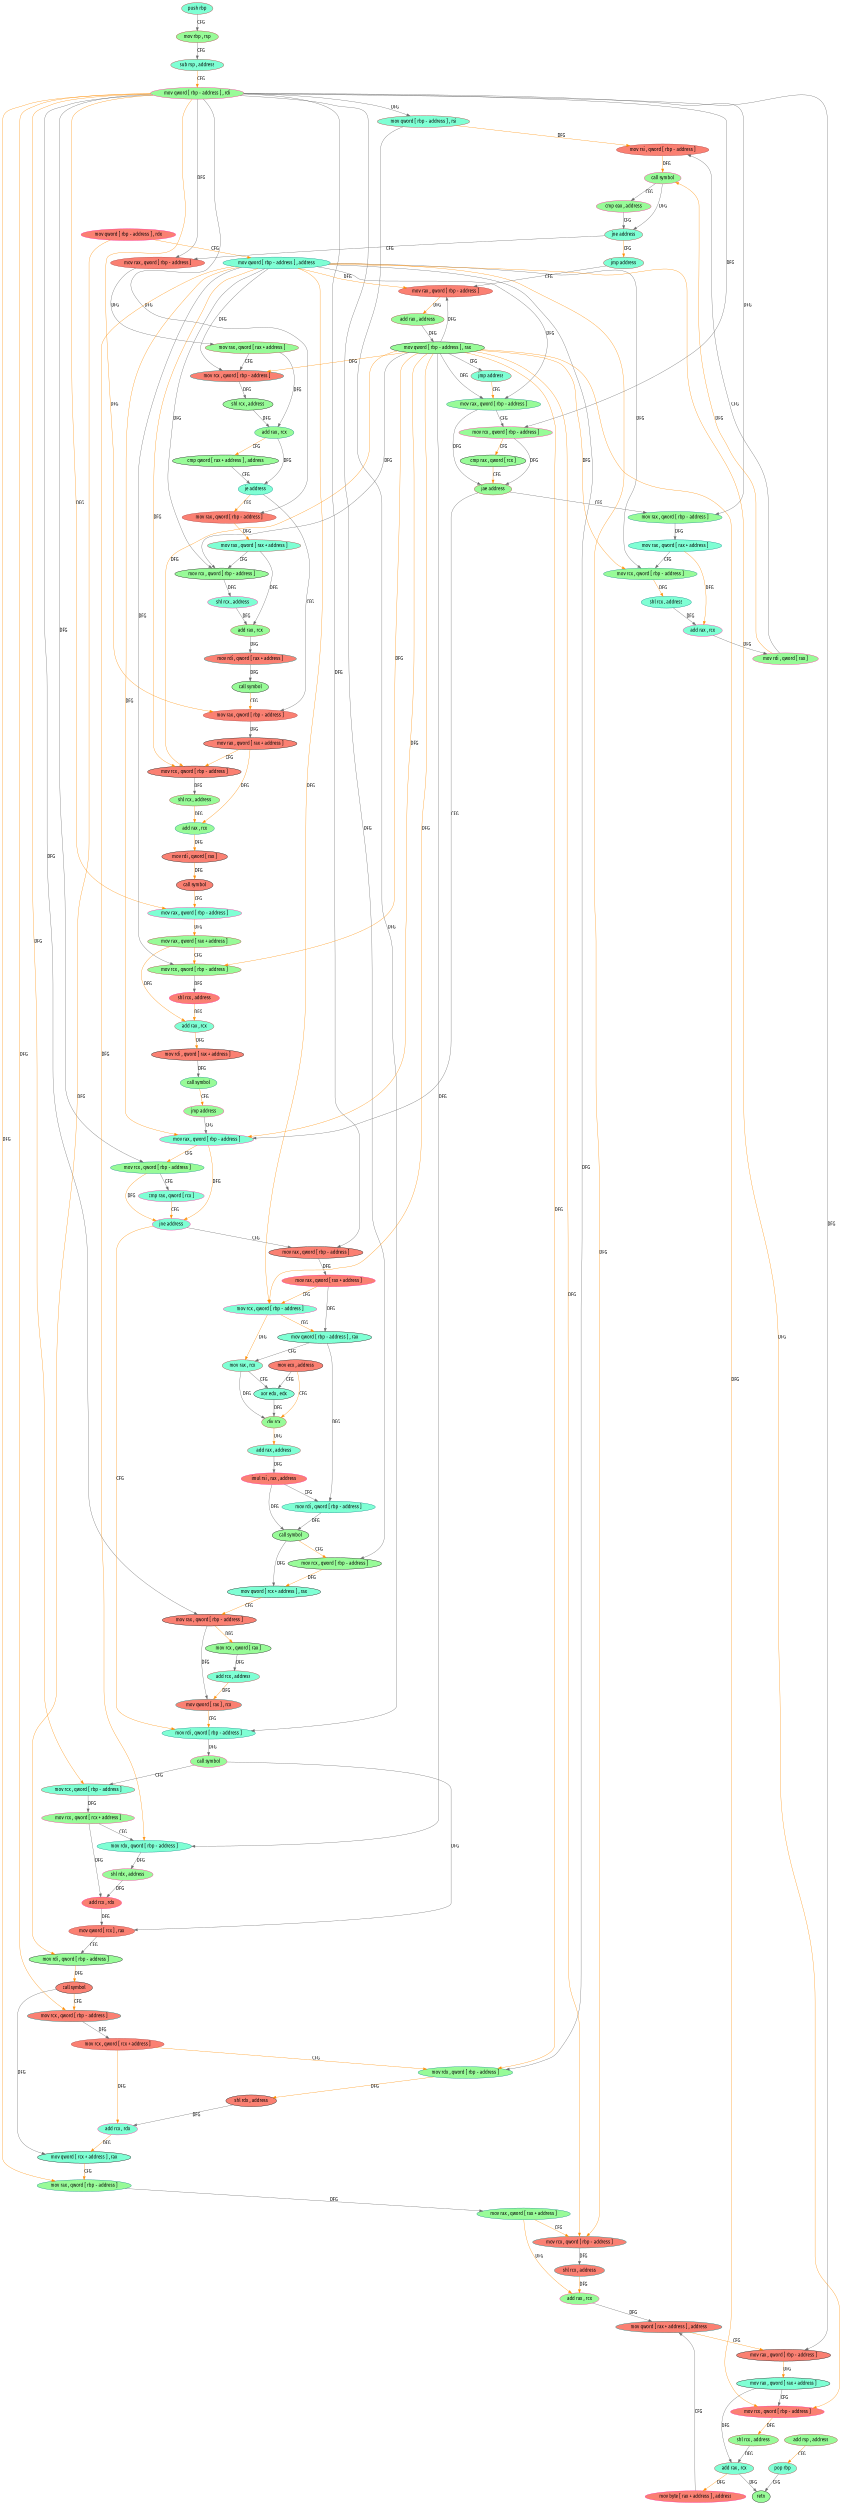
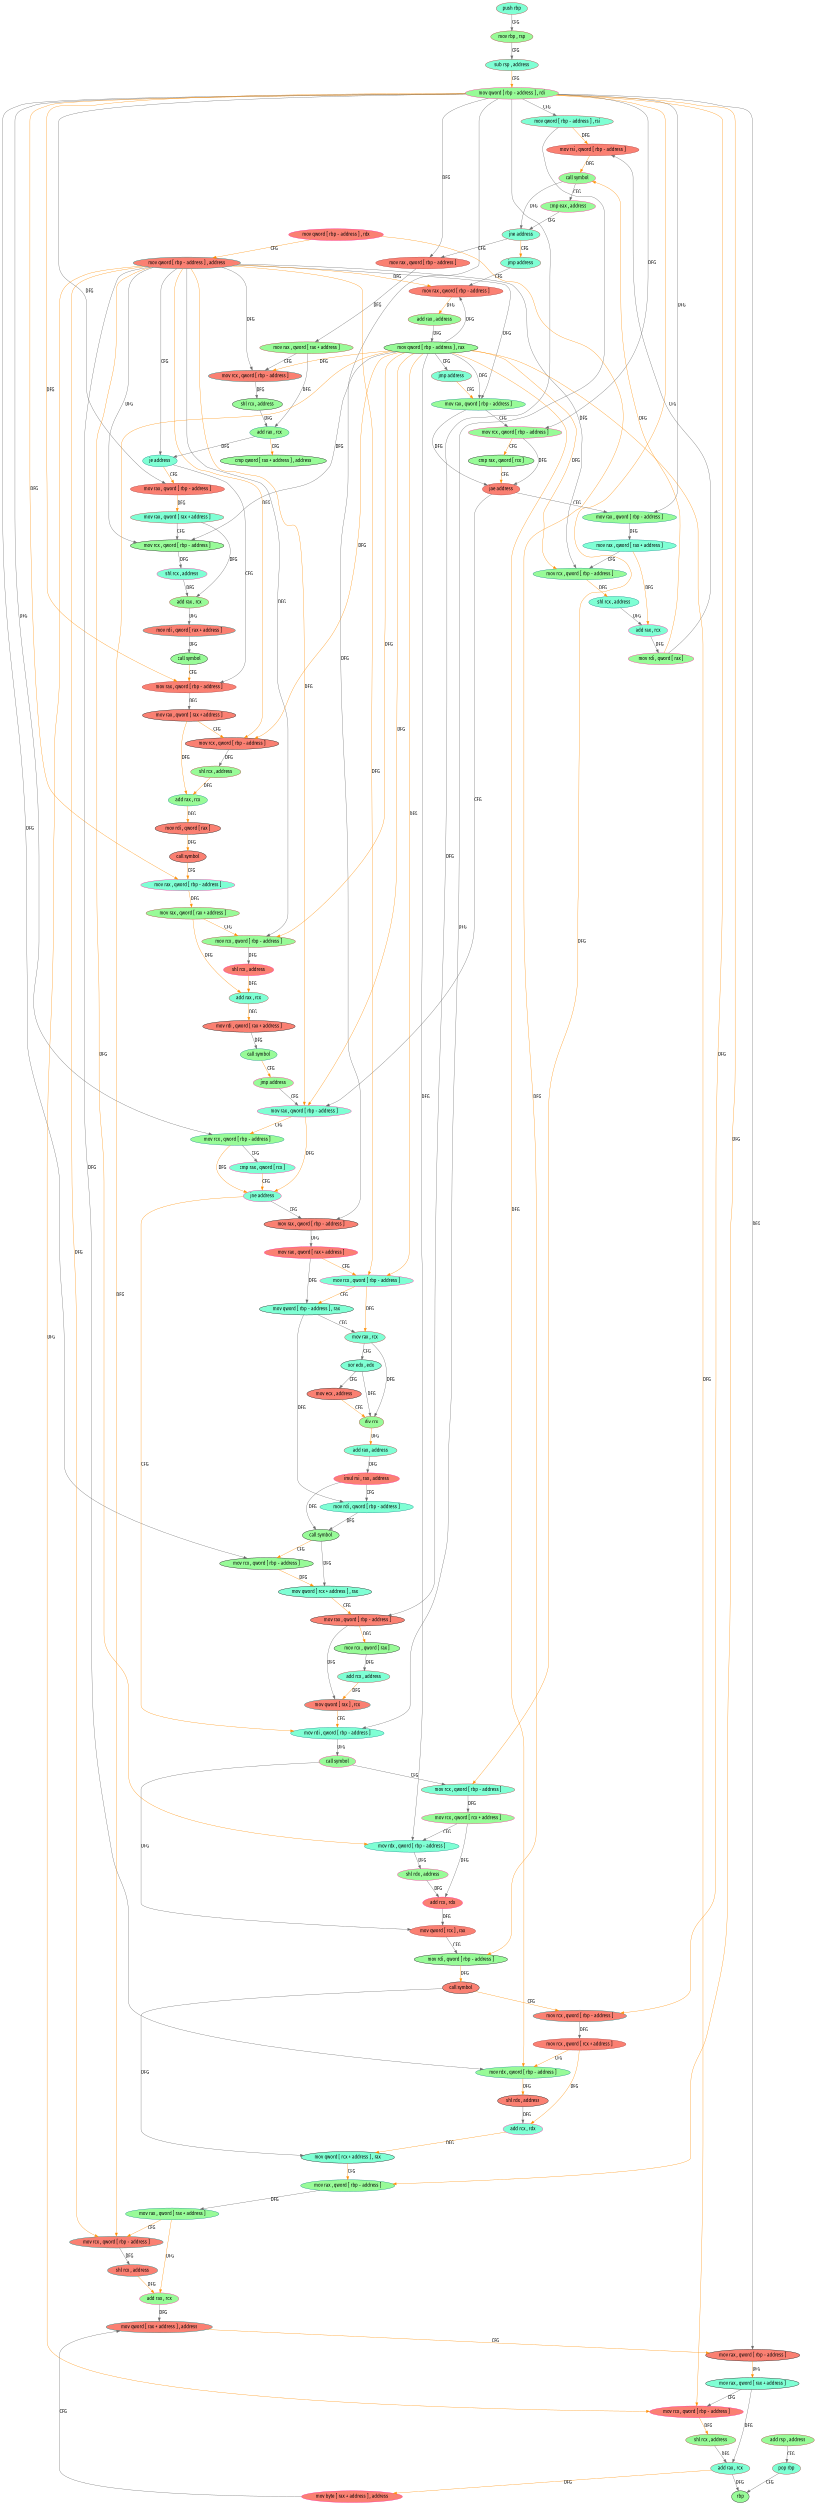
(395, 107) -> (547, 107)
(277, 263) -> (187, 263)
(239, 474) -> (161, 357)
(493, 489) -> (501, 489)
(286, 1378) -> (349, 1379)
(798, 2453) -> (787, 2453)
(761, 2497) -> (740, 2497)
